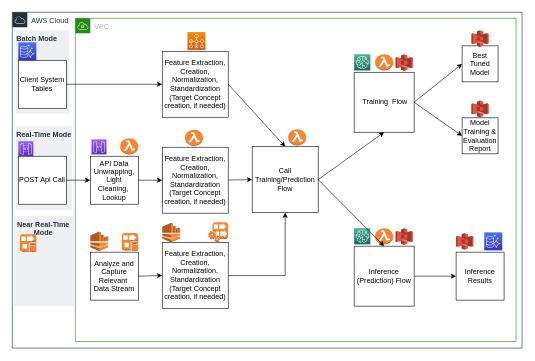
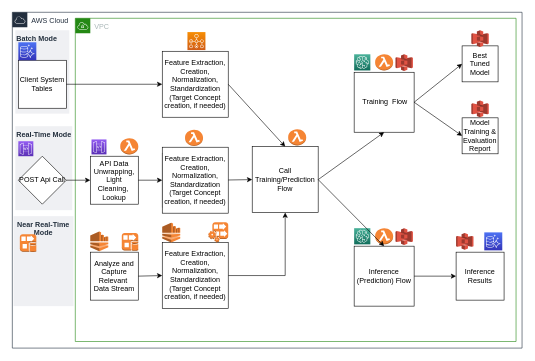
(42, 180) -> (42, 180)
